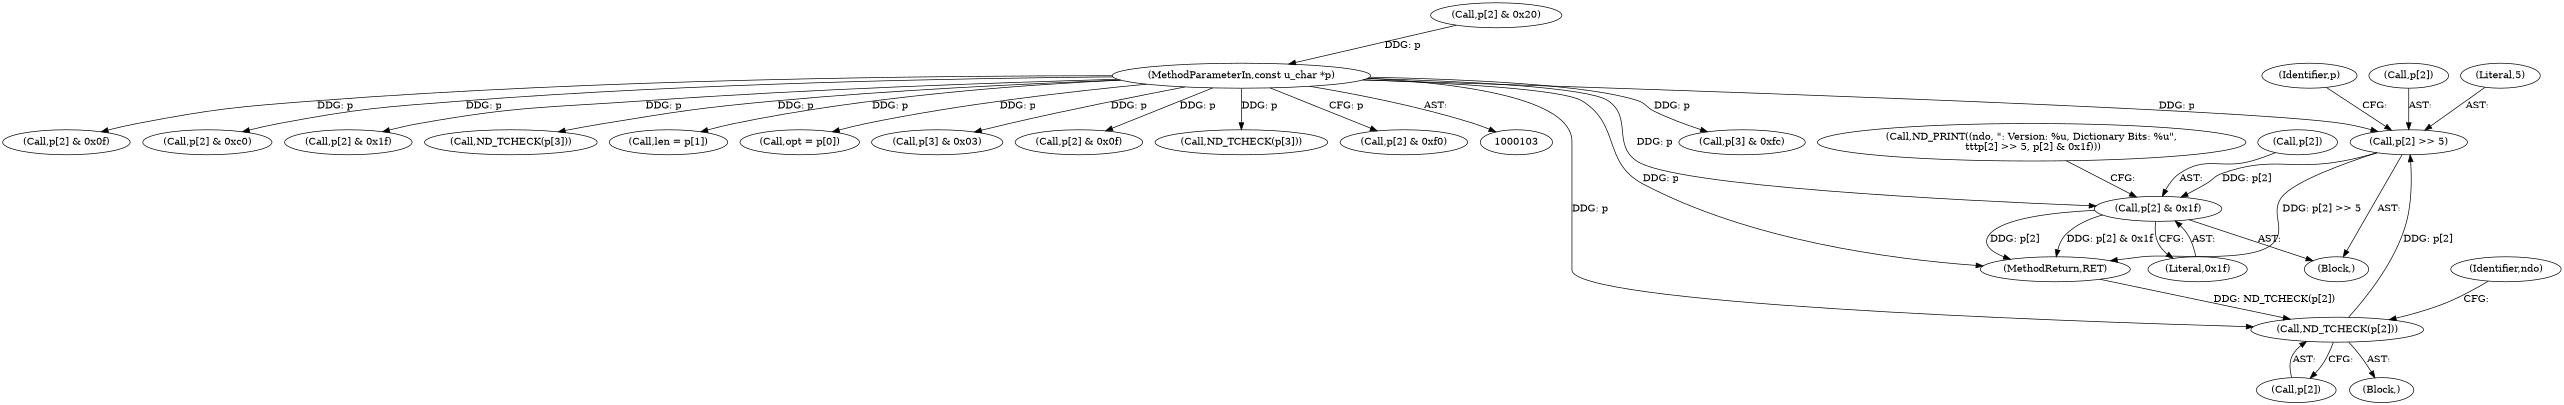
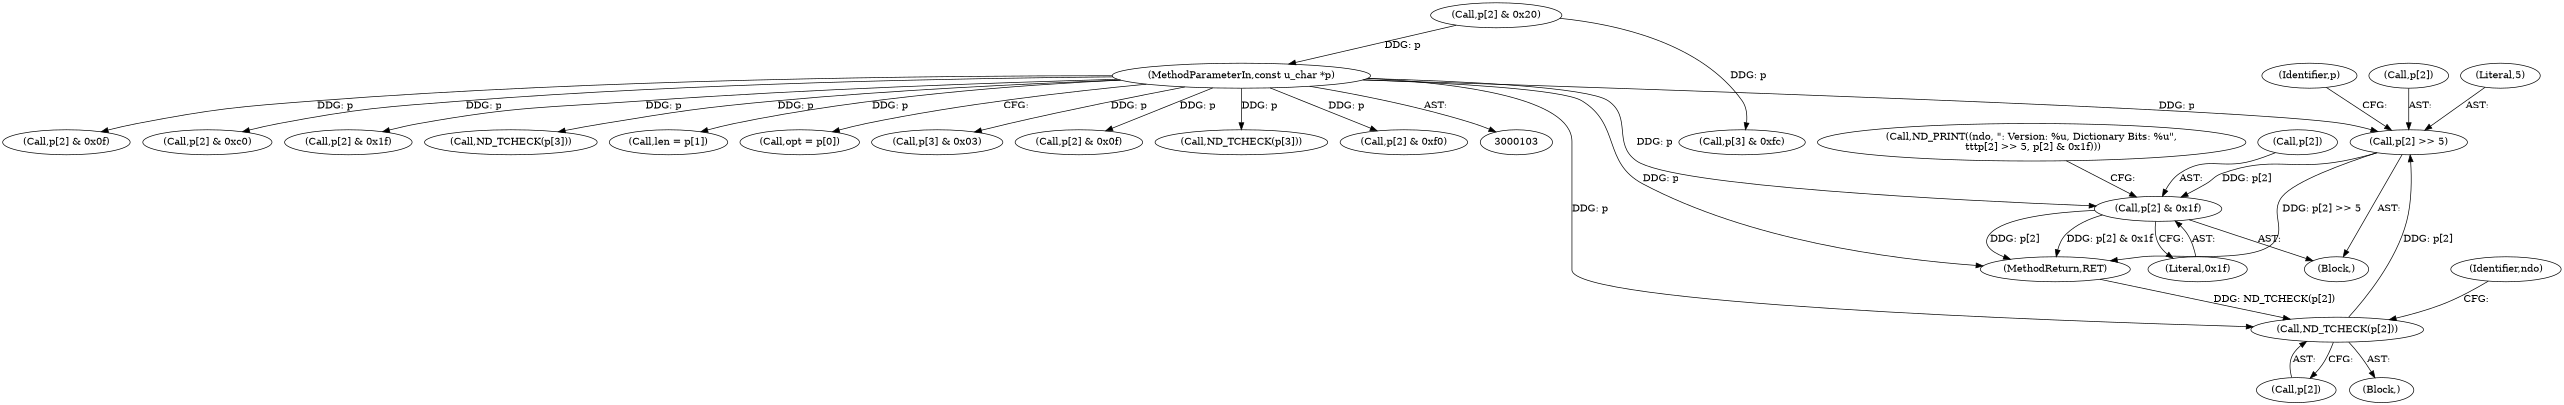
(1598, 92) -> (1670, 46)
(1018, 106) -> (1018, 106)
(1346, 106) -> (1346, 106)
(1516, 142) -> (1516, 142)
